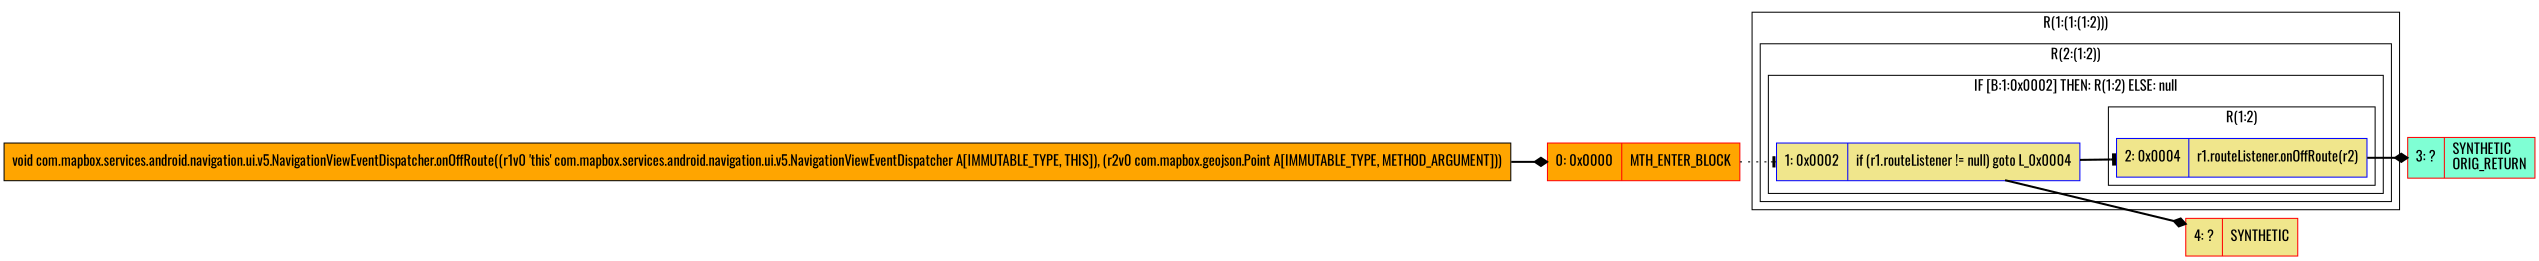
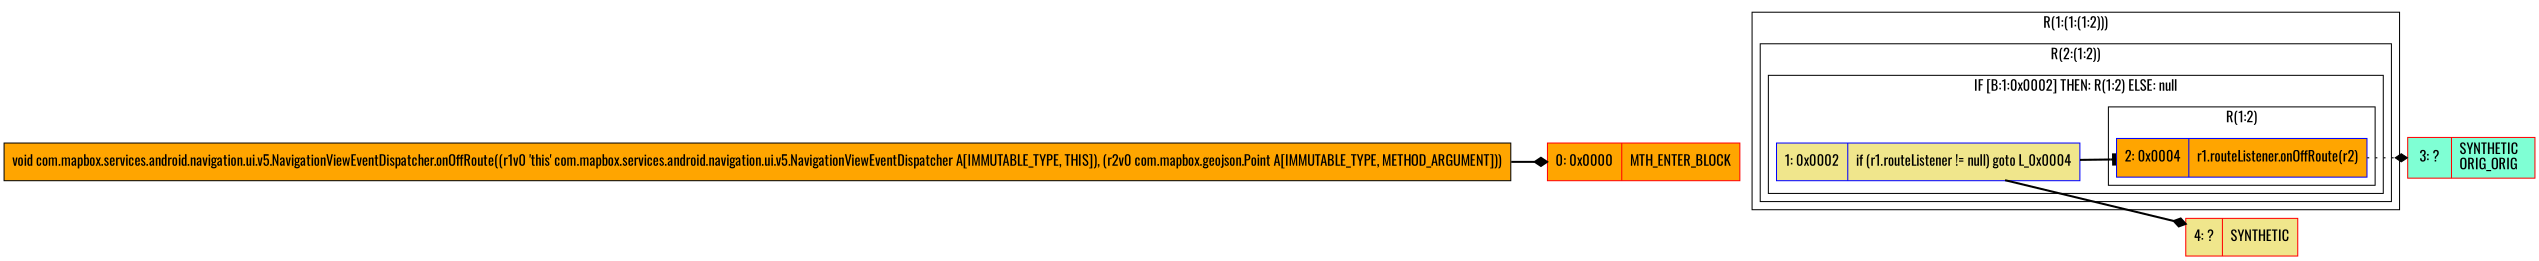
(2242, 158) -> (2242, 158)
(2381, 158) -> (2381, 158)
(1755, 162) -> none
(2490, 165) -> (2489, 165)
